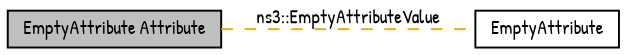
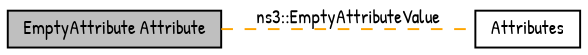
(547, 29) -> (528, 29)
